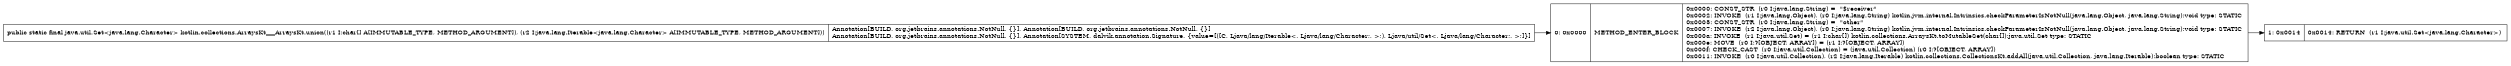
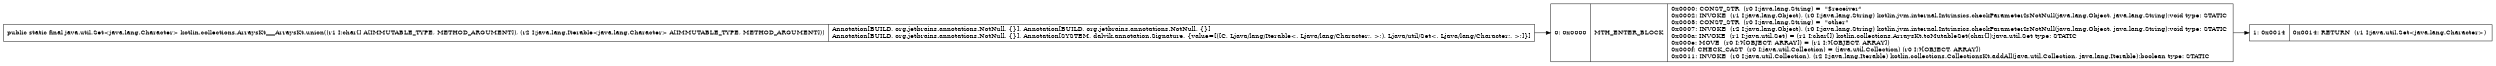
(1637, 33) -> (1629, 33)
